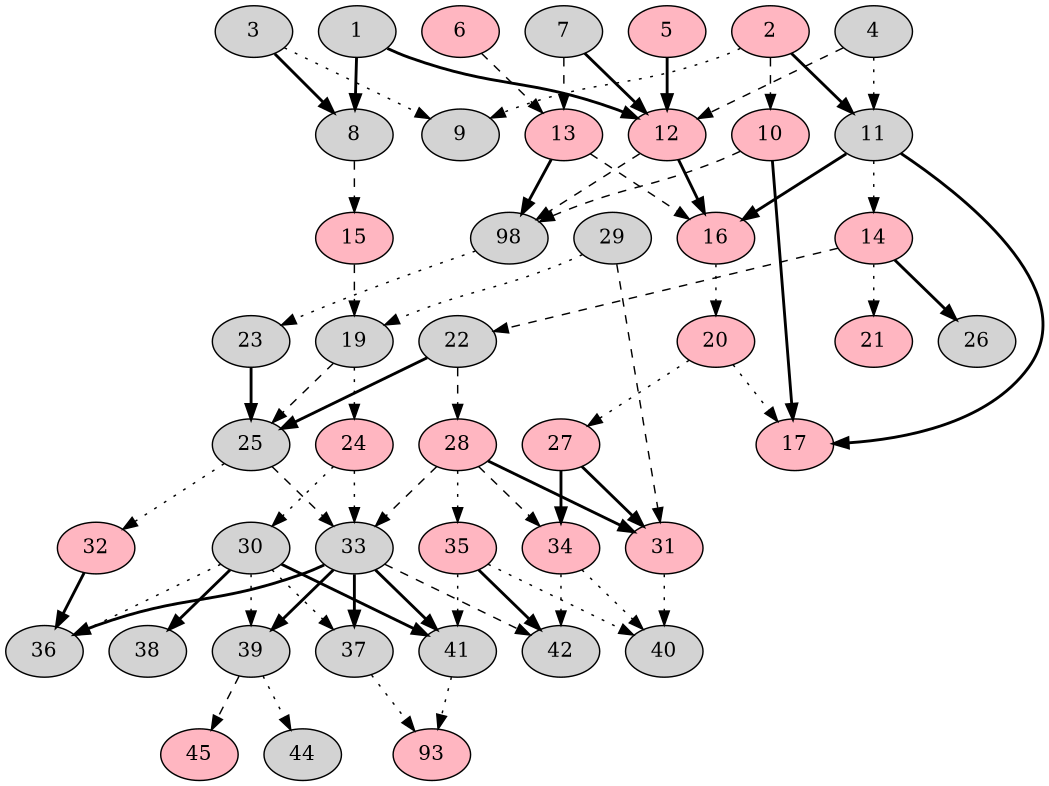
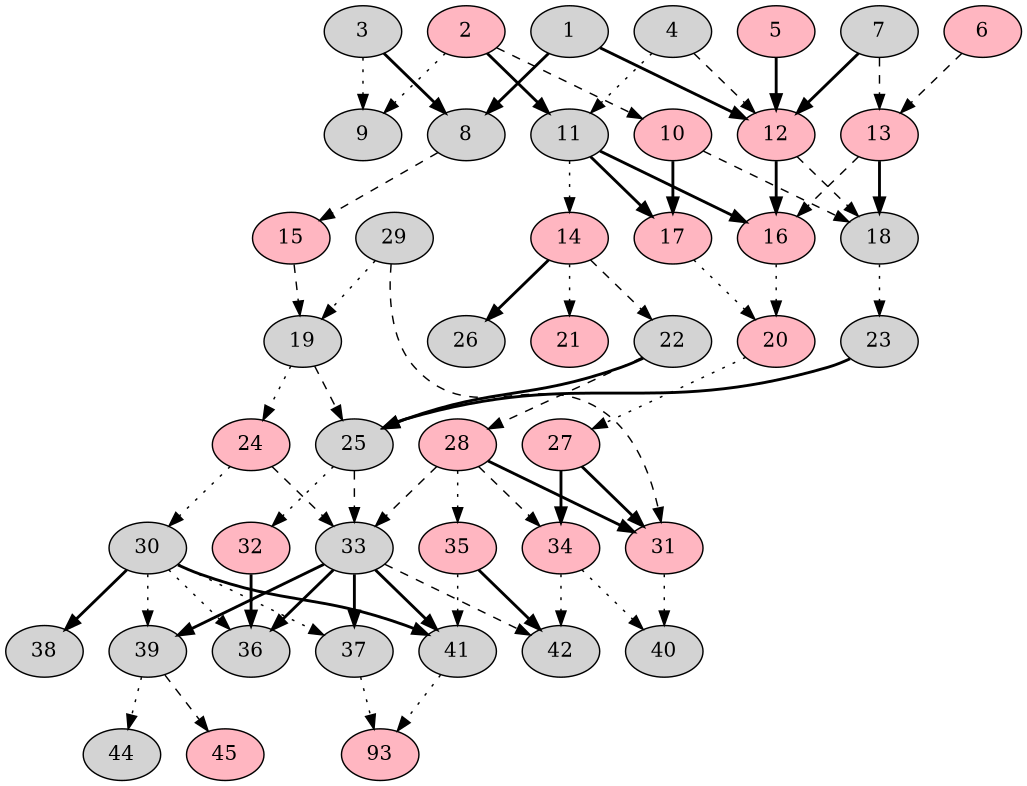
(509, 238) -> (879, 238)
(751, 387) -> (719, 285)
(354, 489) -> (296, 490)
(551, 595) -> none
